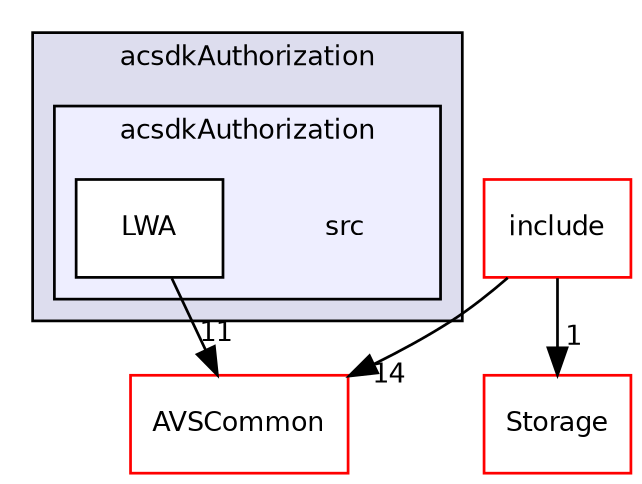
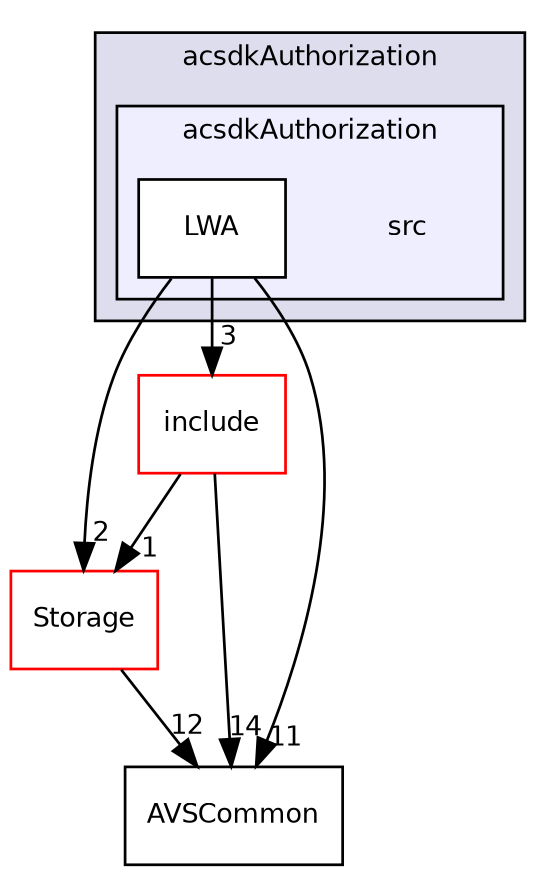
none -> (212, 313)
none -> (105, 403)
(239, 424) -> (234, 816)
none -> (151, 707)
